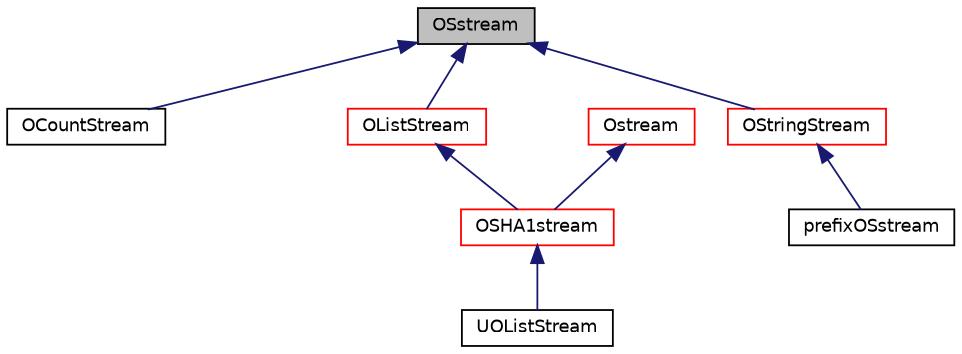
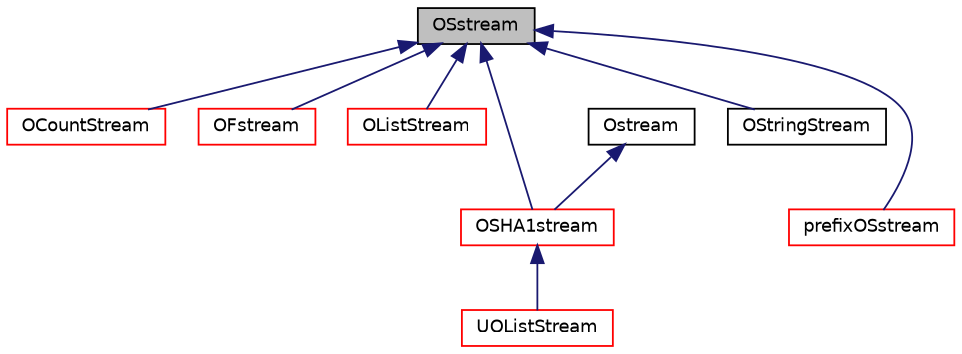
(86, 127) -> (86, 127)
none -> (257, 127)
(642, 127) -> (642, 127)
(807, 127) -> (807, 127)
(484, 183) -> (510, 135)
(845, 185) -> (788, 60)
(872, 227) -> (872, 227)
(537, 328) -> (537, 328)
